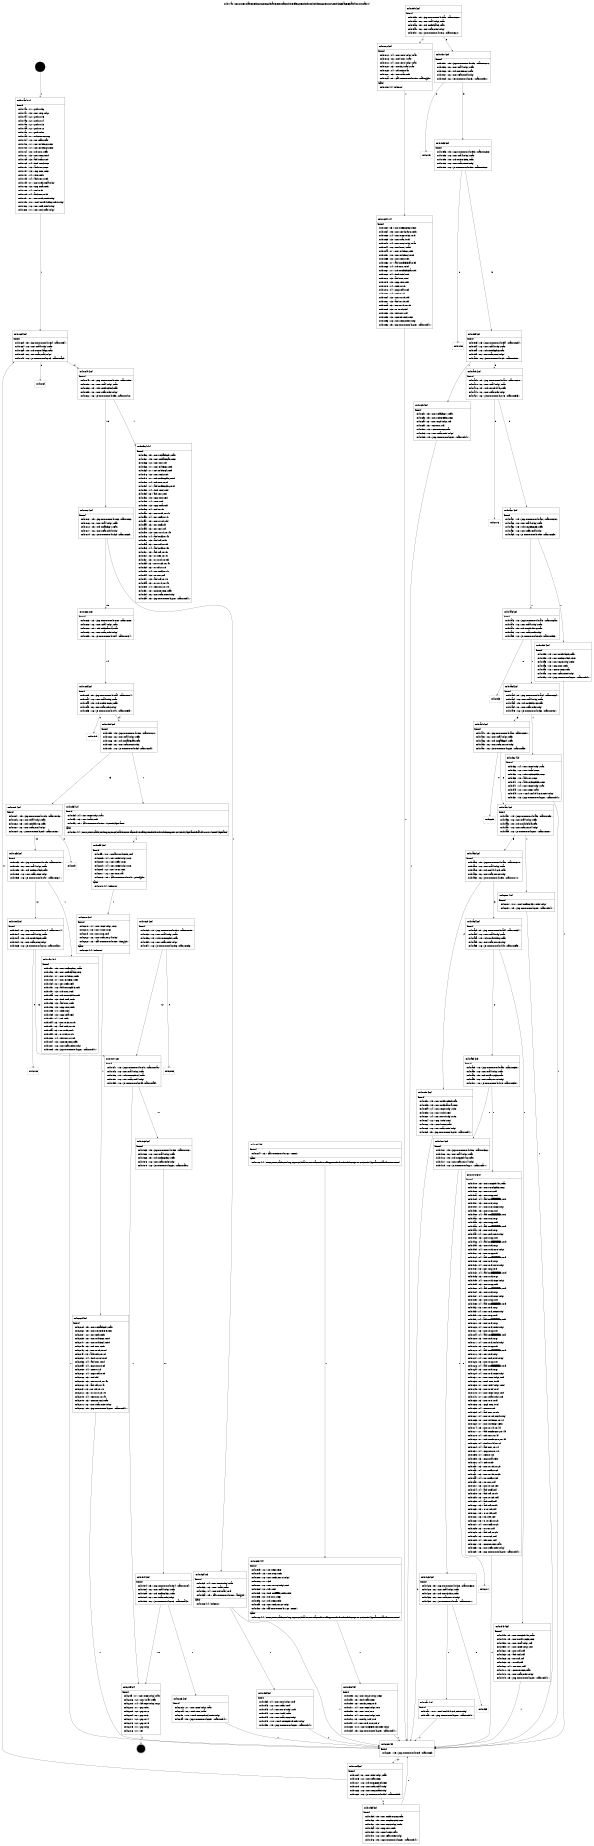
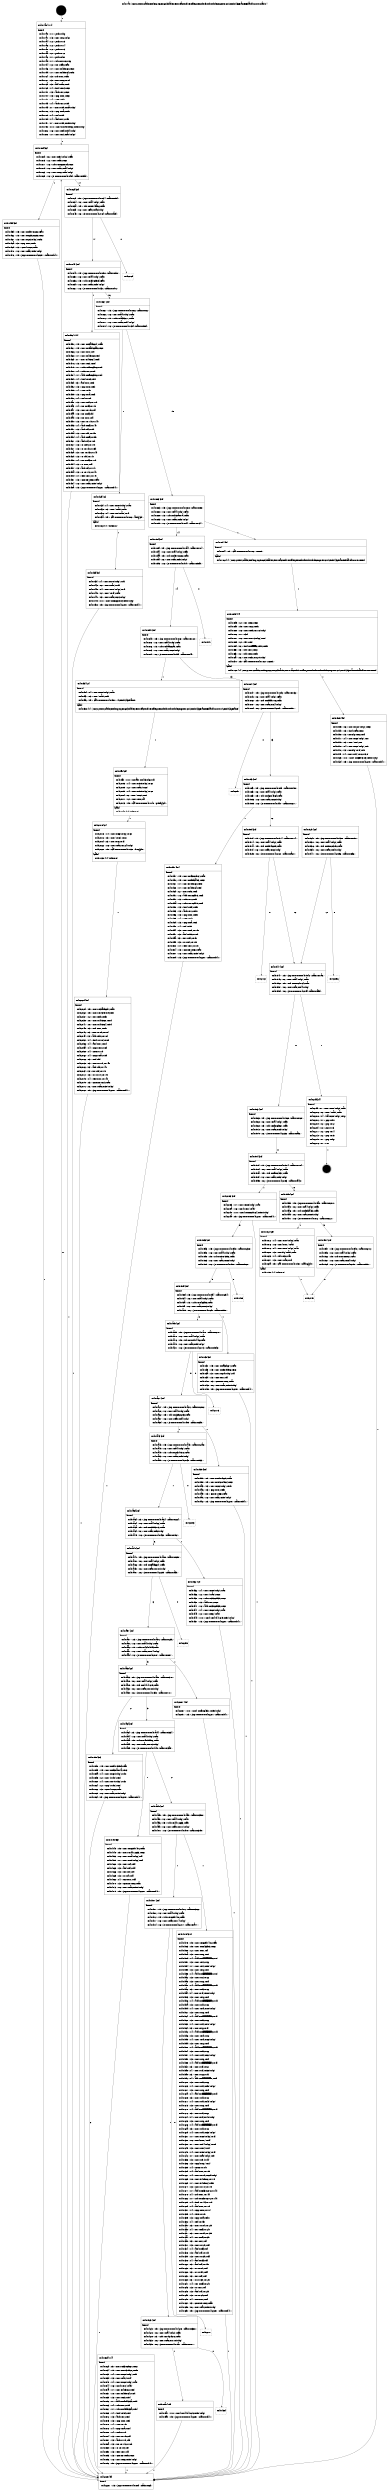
(463, 110) -> (237, 1228)
(405, 153) -> (303, 1285)
(40, 272) -> (61, 141)
none -> (229, 530)
(153, 1644) -> (292, 1187)
(309, 1674) -> (68, 1495)
